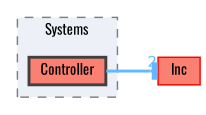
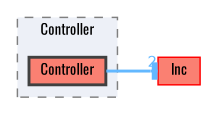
(67, 31) -> (67, 31)
